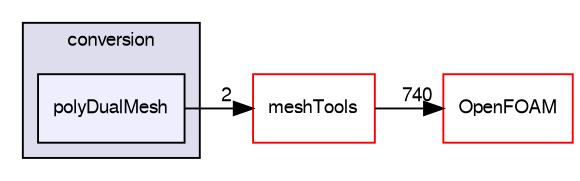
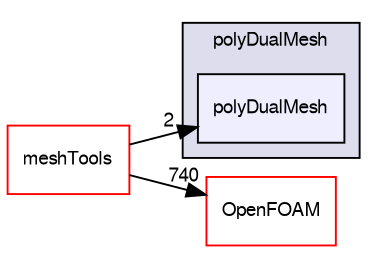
(111, 41) -> (271, 41)
(212, 108) -> (154, 138)
